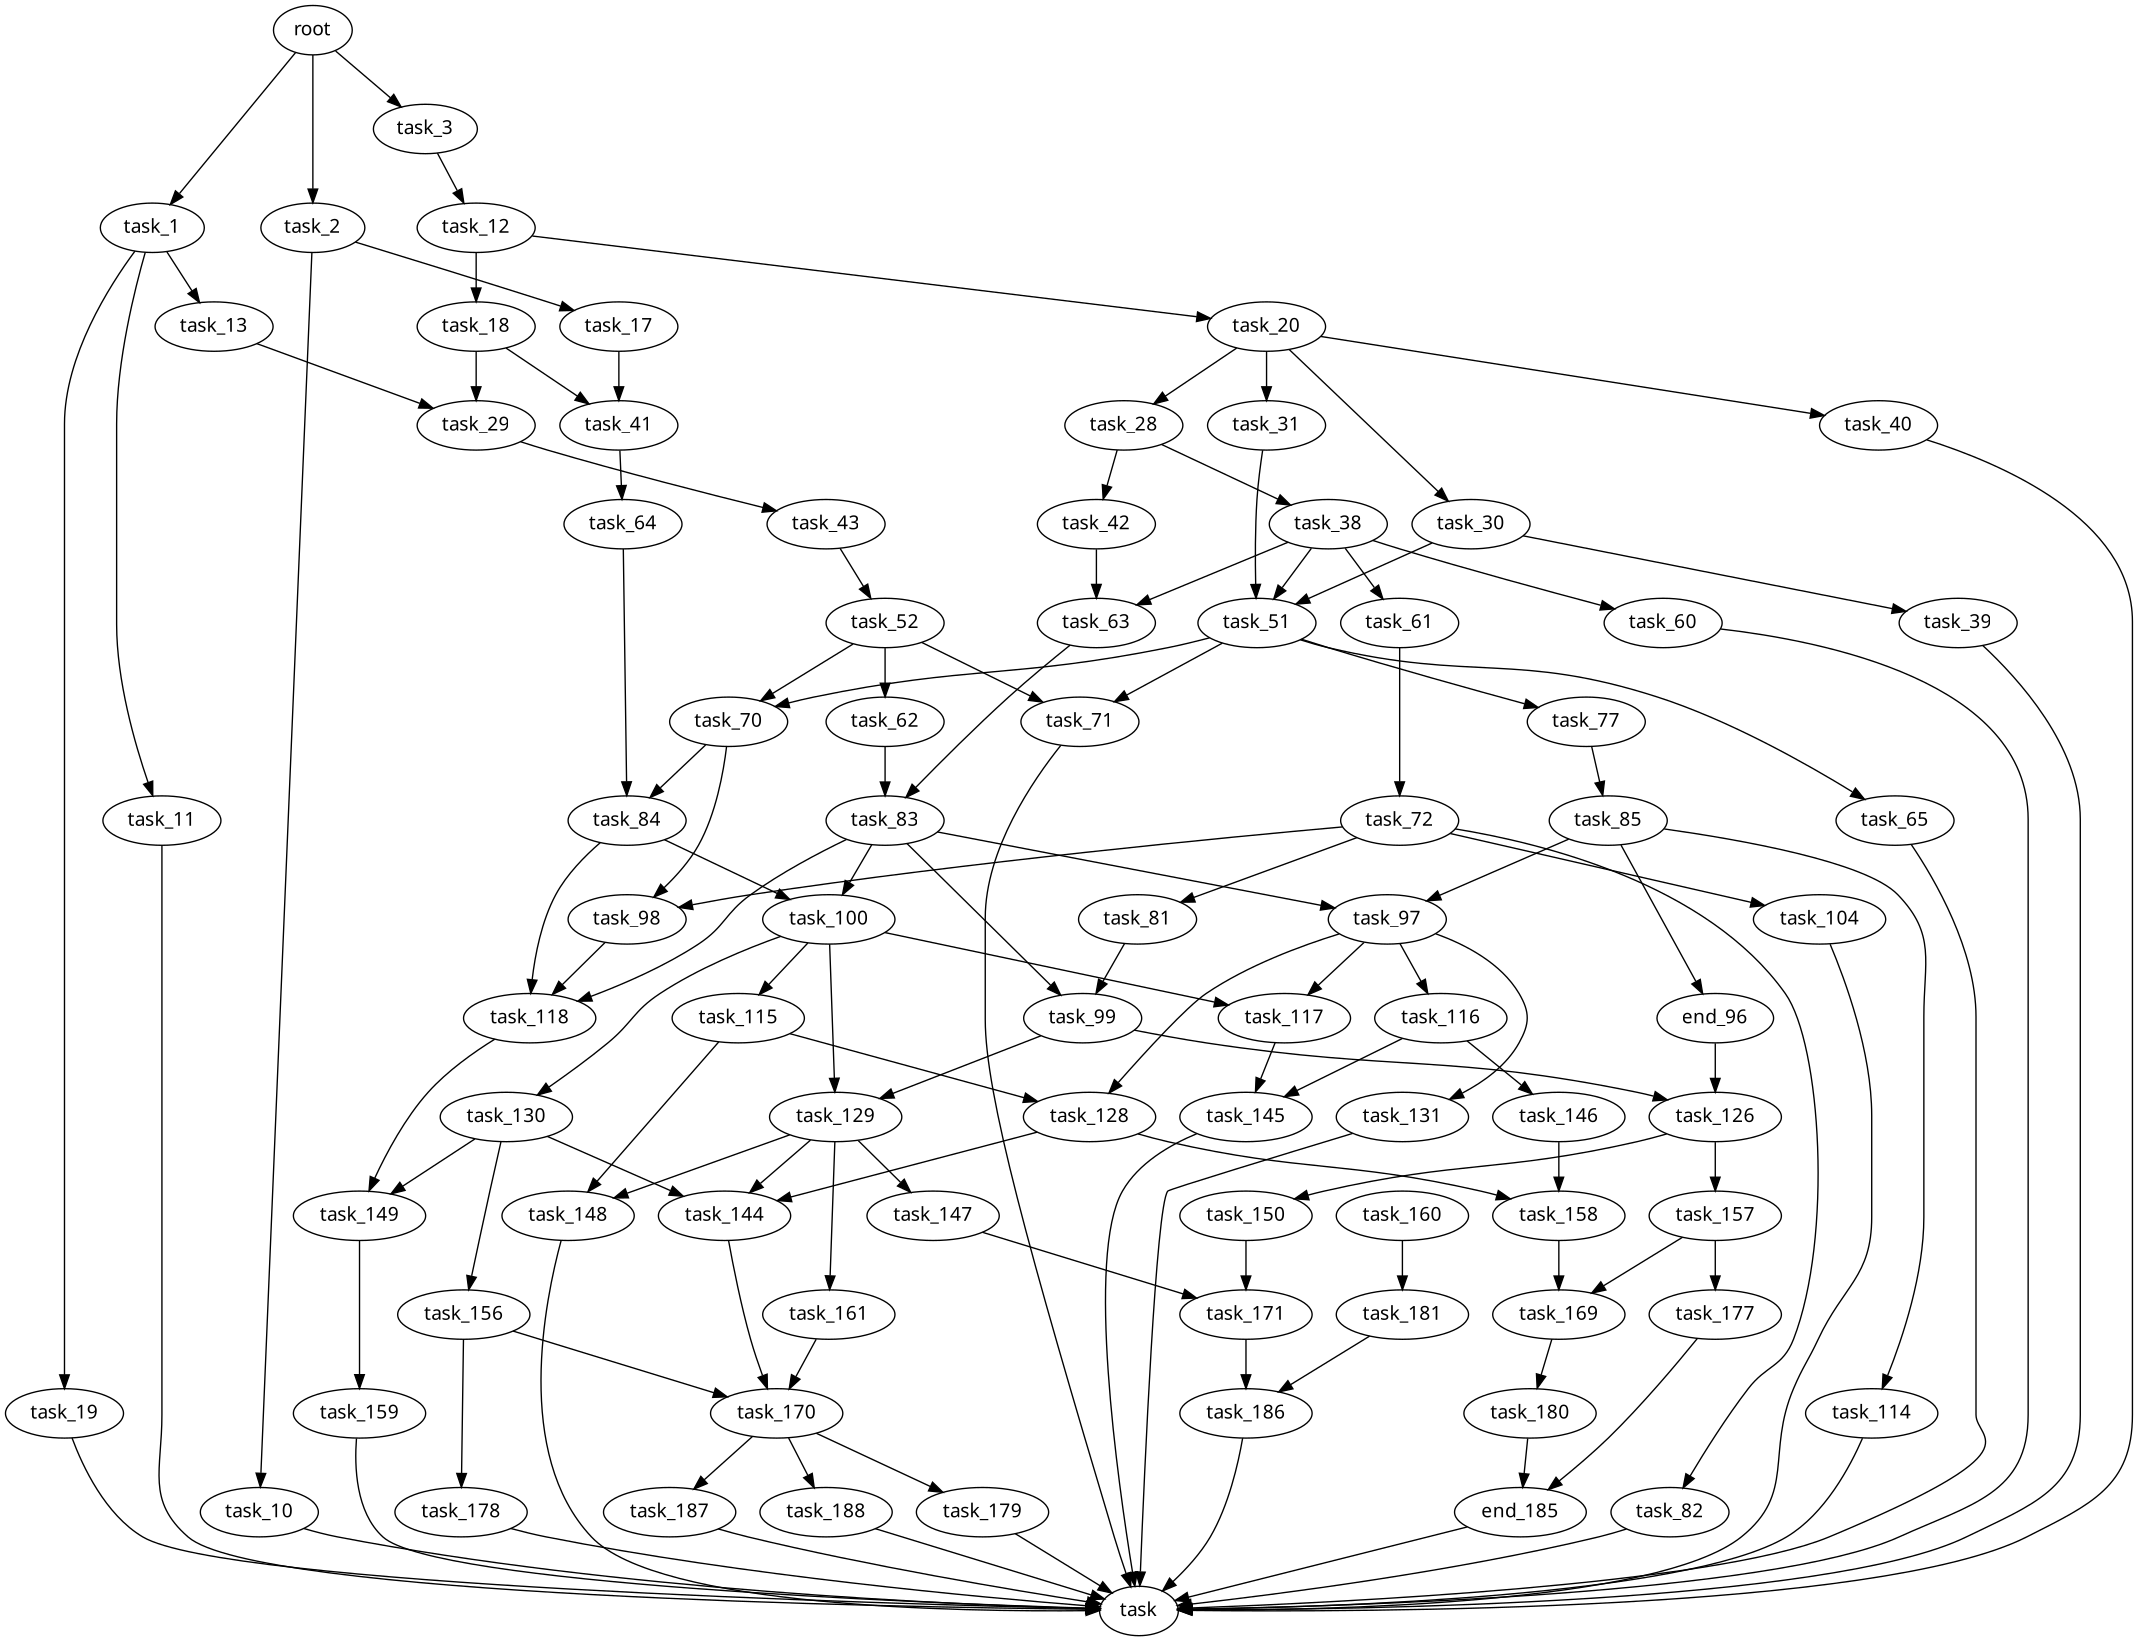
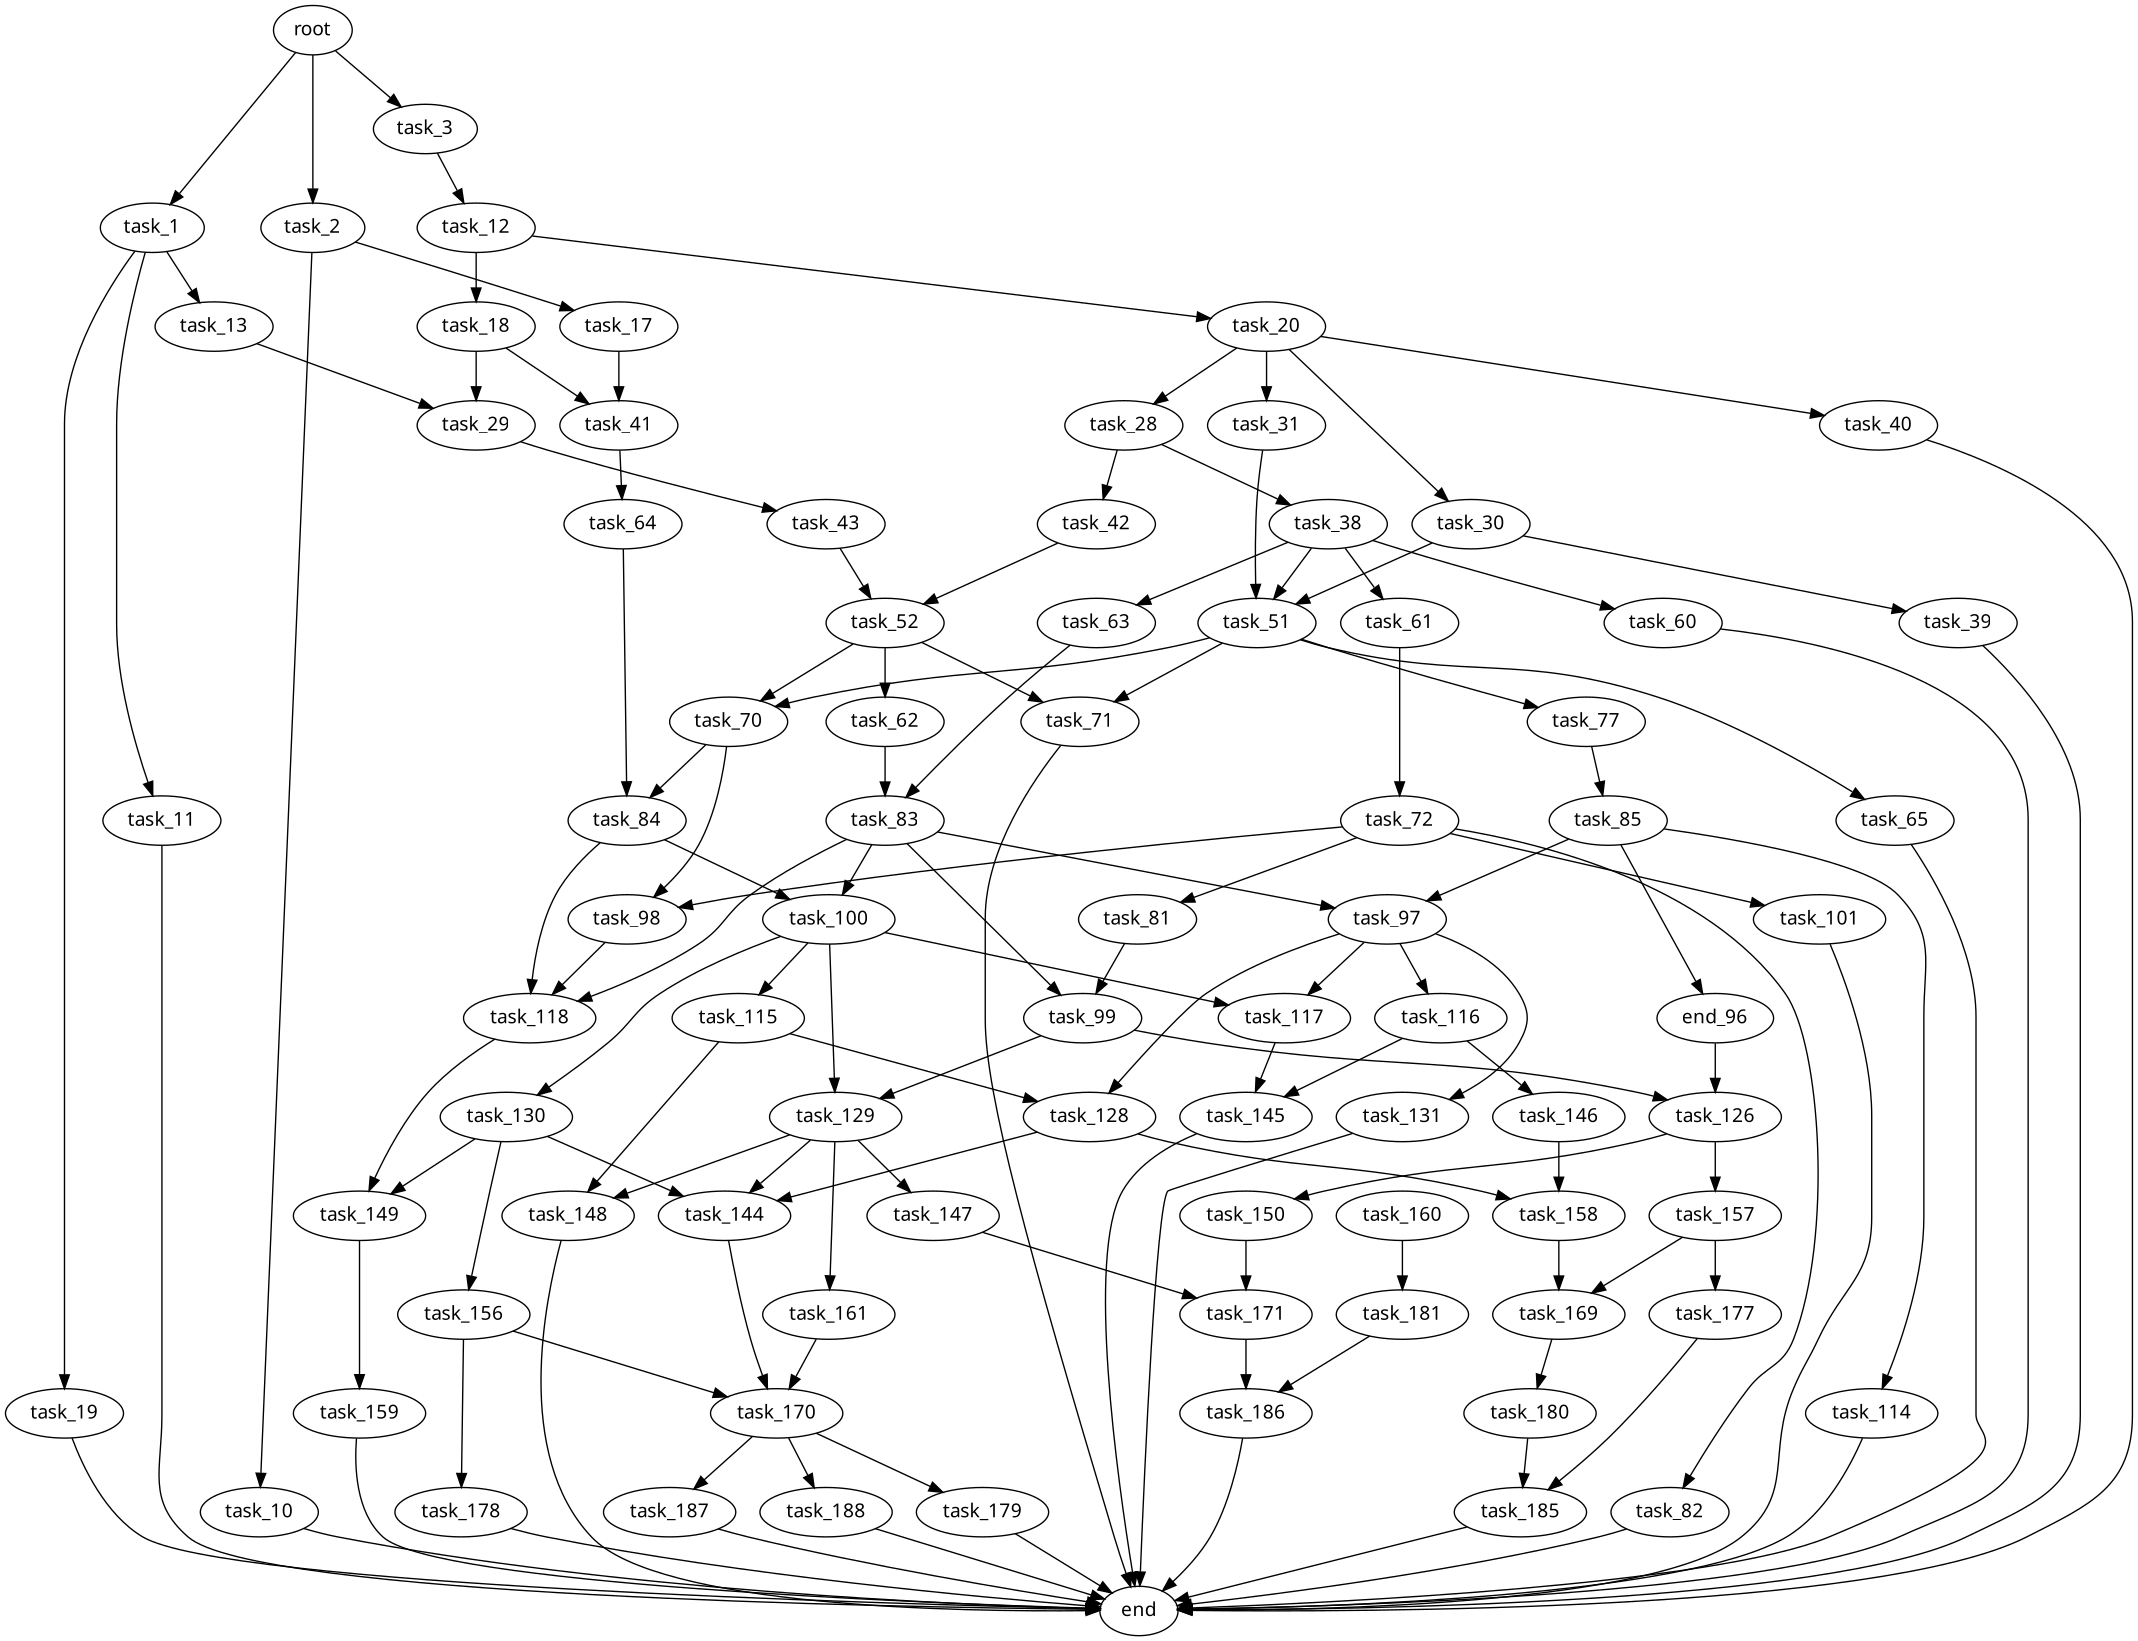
(1096, 567) -> (997, 571)
(1820, 919) -> (1820, 919)
(1520, 1512) -> (1520, 1512)
(1139, 1611) -> (1139, 1611)
